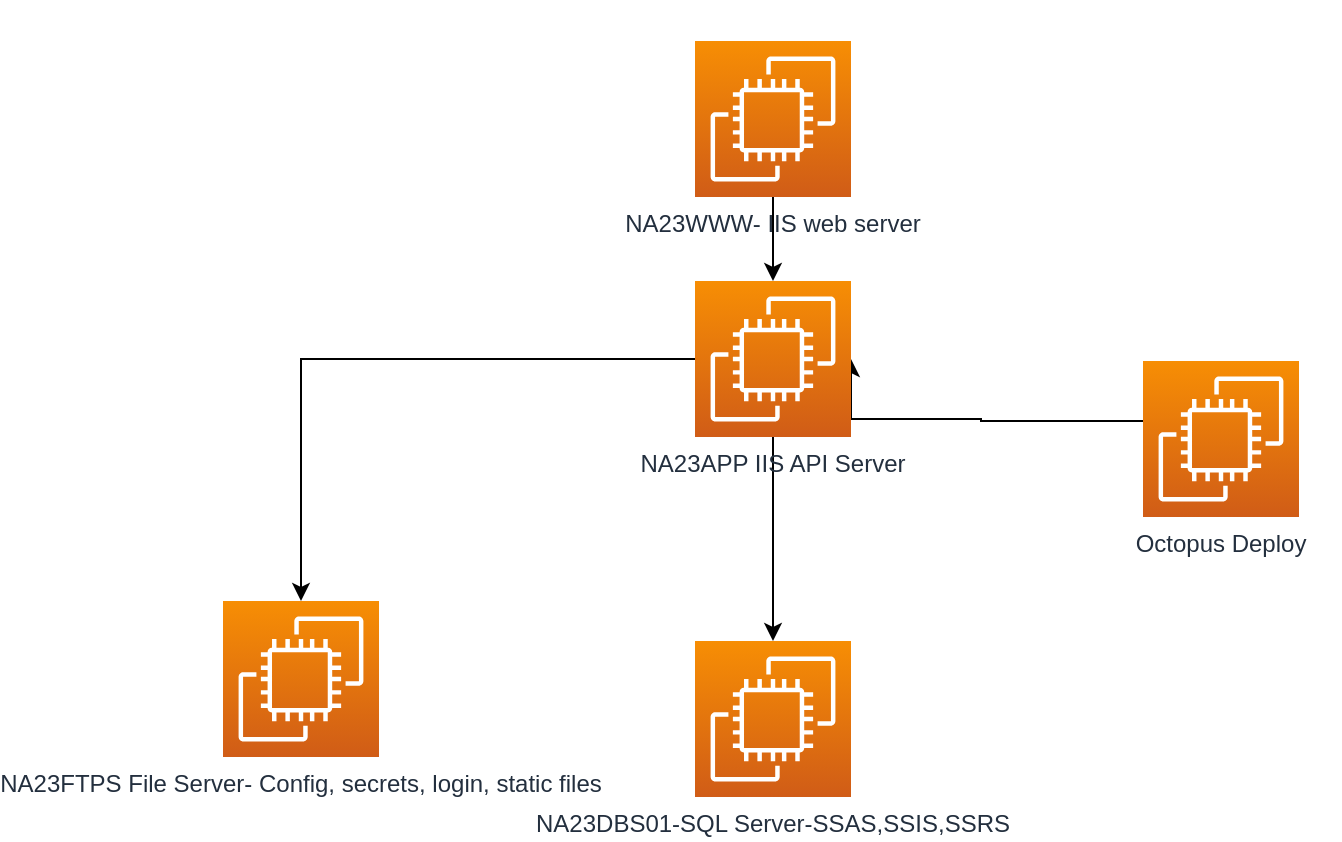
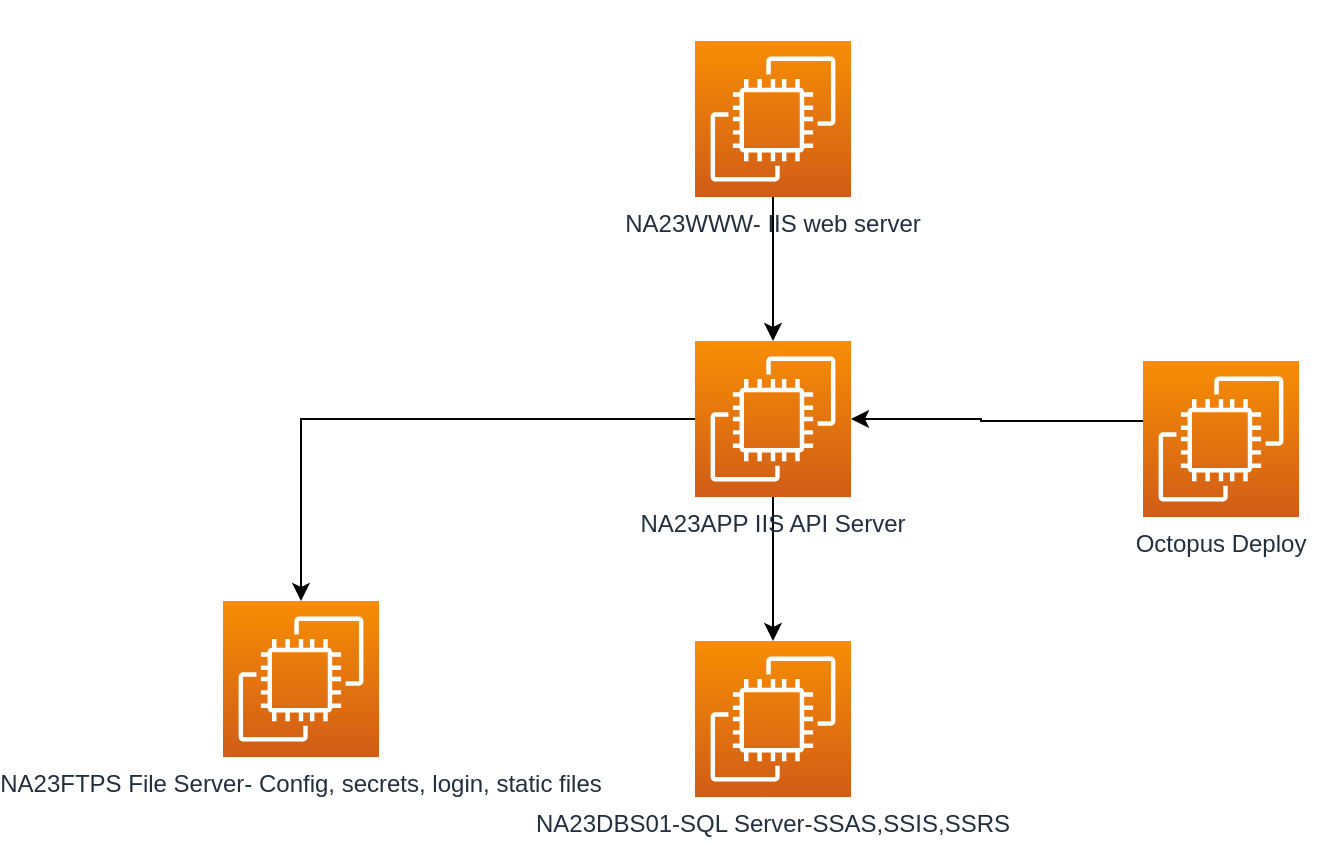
(773, 359) -> (773, 419)
